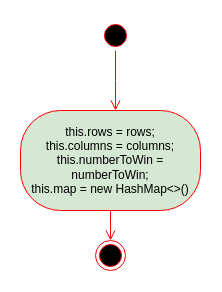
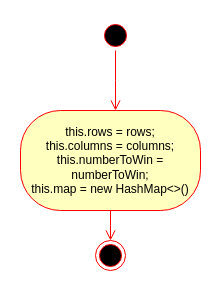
(111, 161) -> (111, 161)
